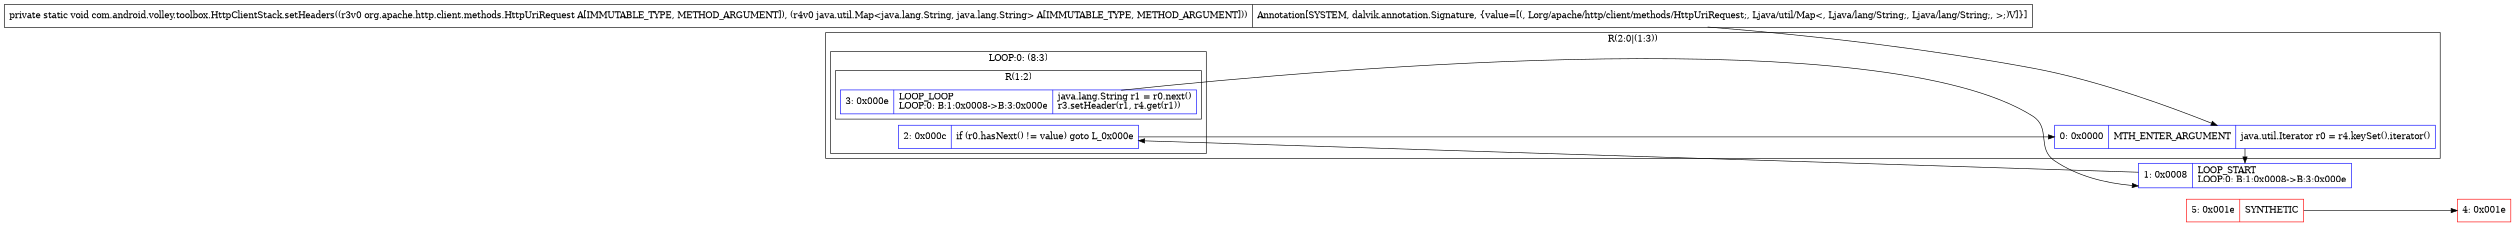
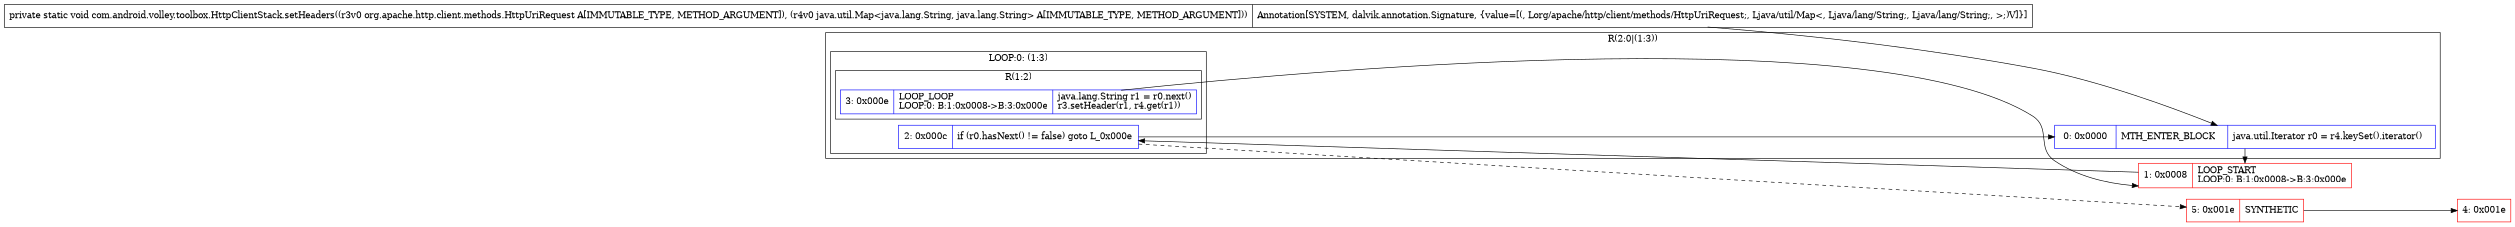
(1018, 59) -> (1018, 59)
(1045, 137) -> (1045, 137)
(2172, 137) -> (2168, 137)
none -> (1659, 175)
(2245, 176) -> (2245, 176)
